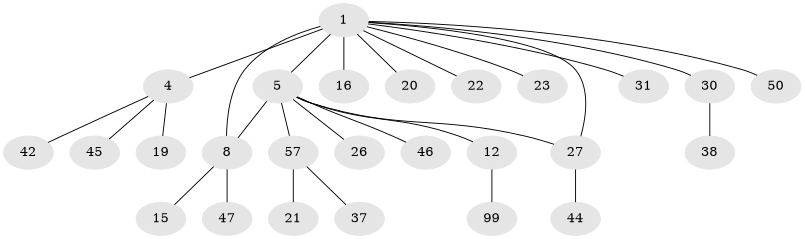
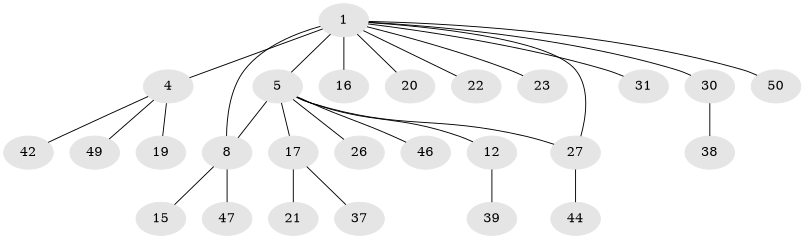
(95, 153) -> (95, 153)
(293, 153) -> (293, 153)
(492, 219) -> (492, 219)
